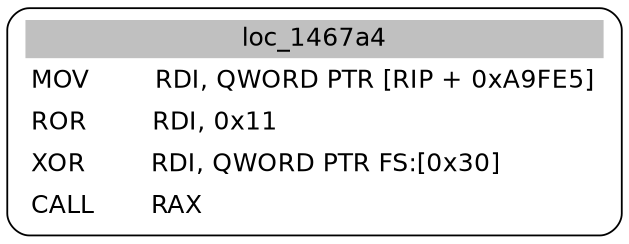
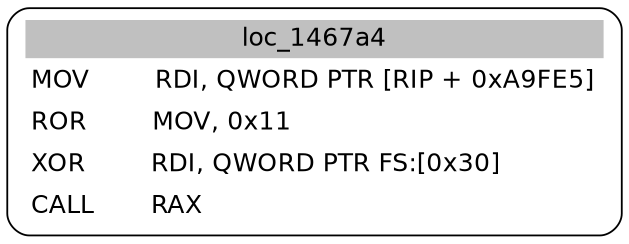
(155, 122) -> (162, 122)
